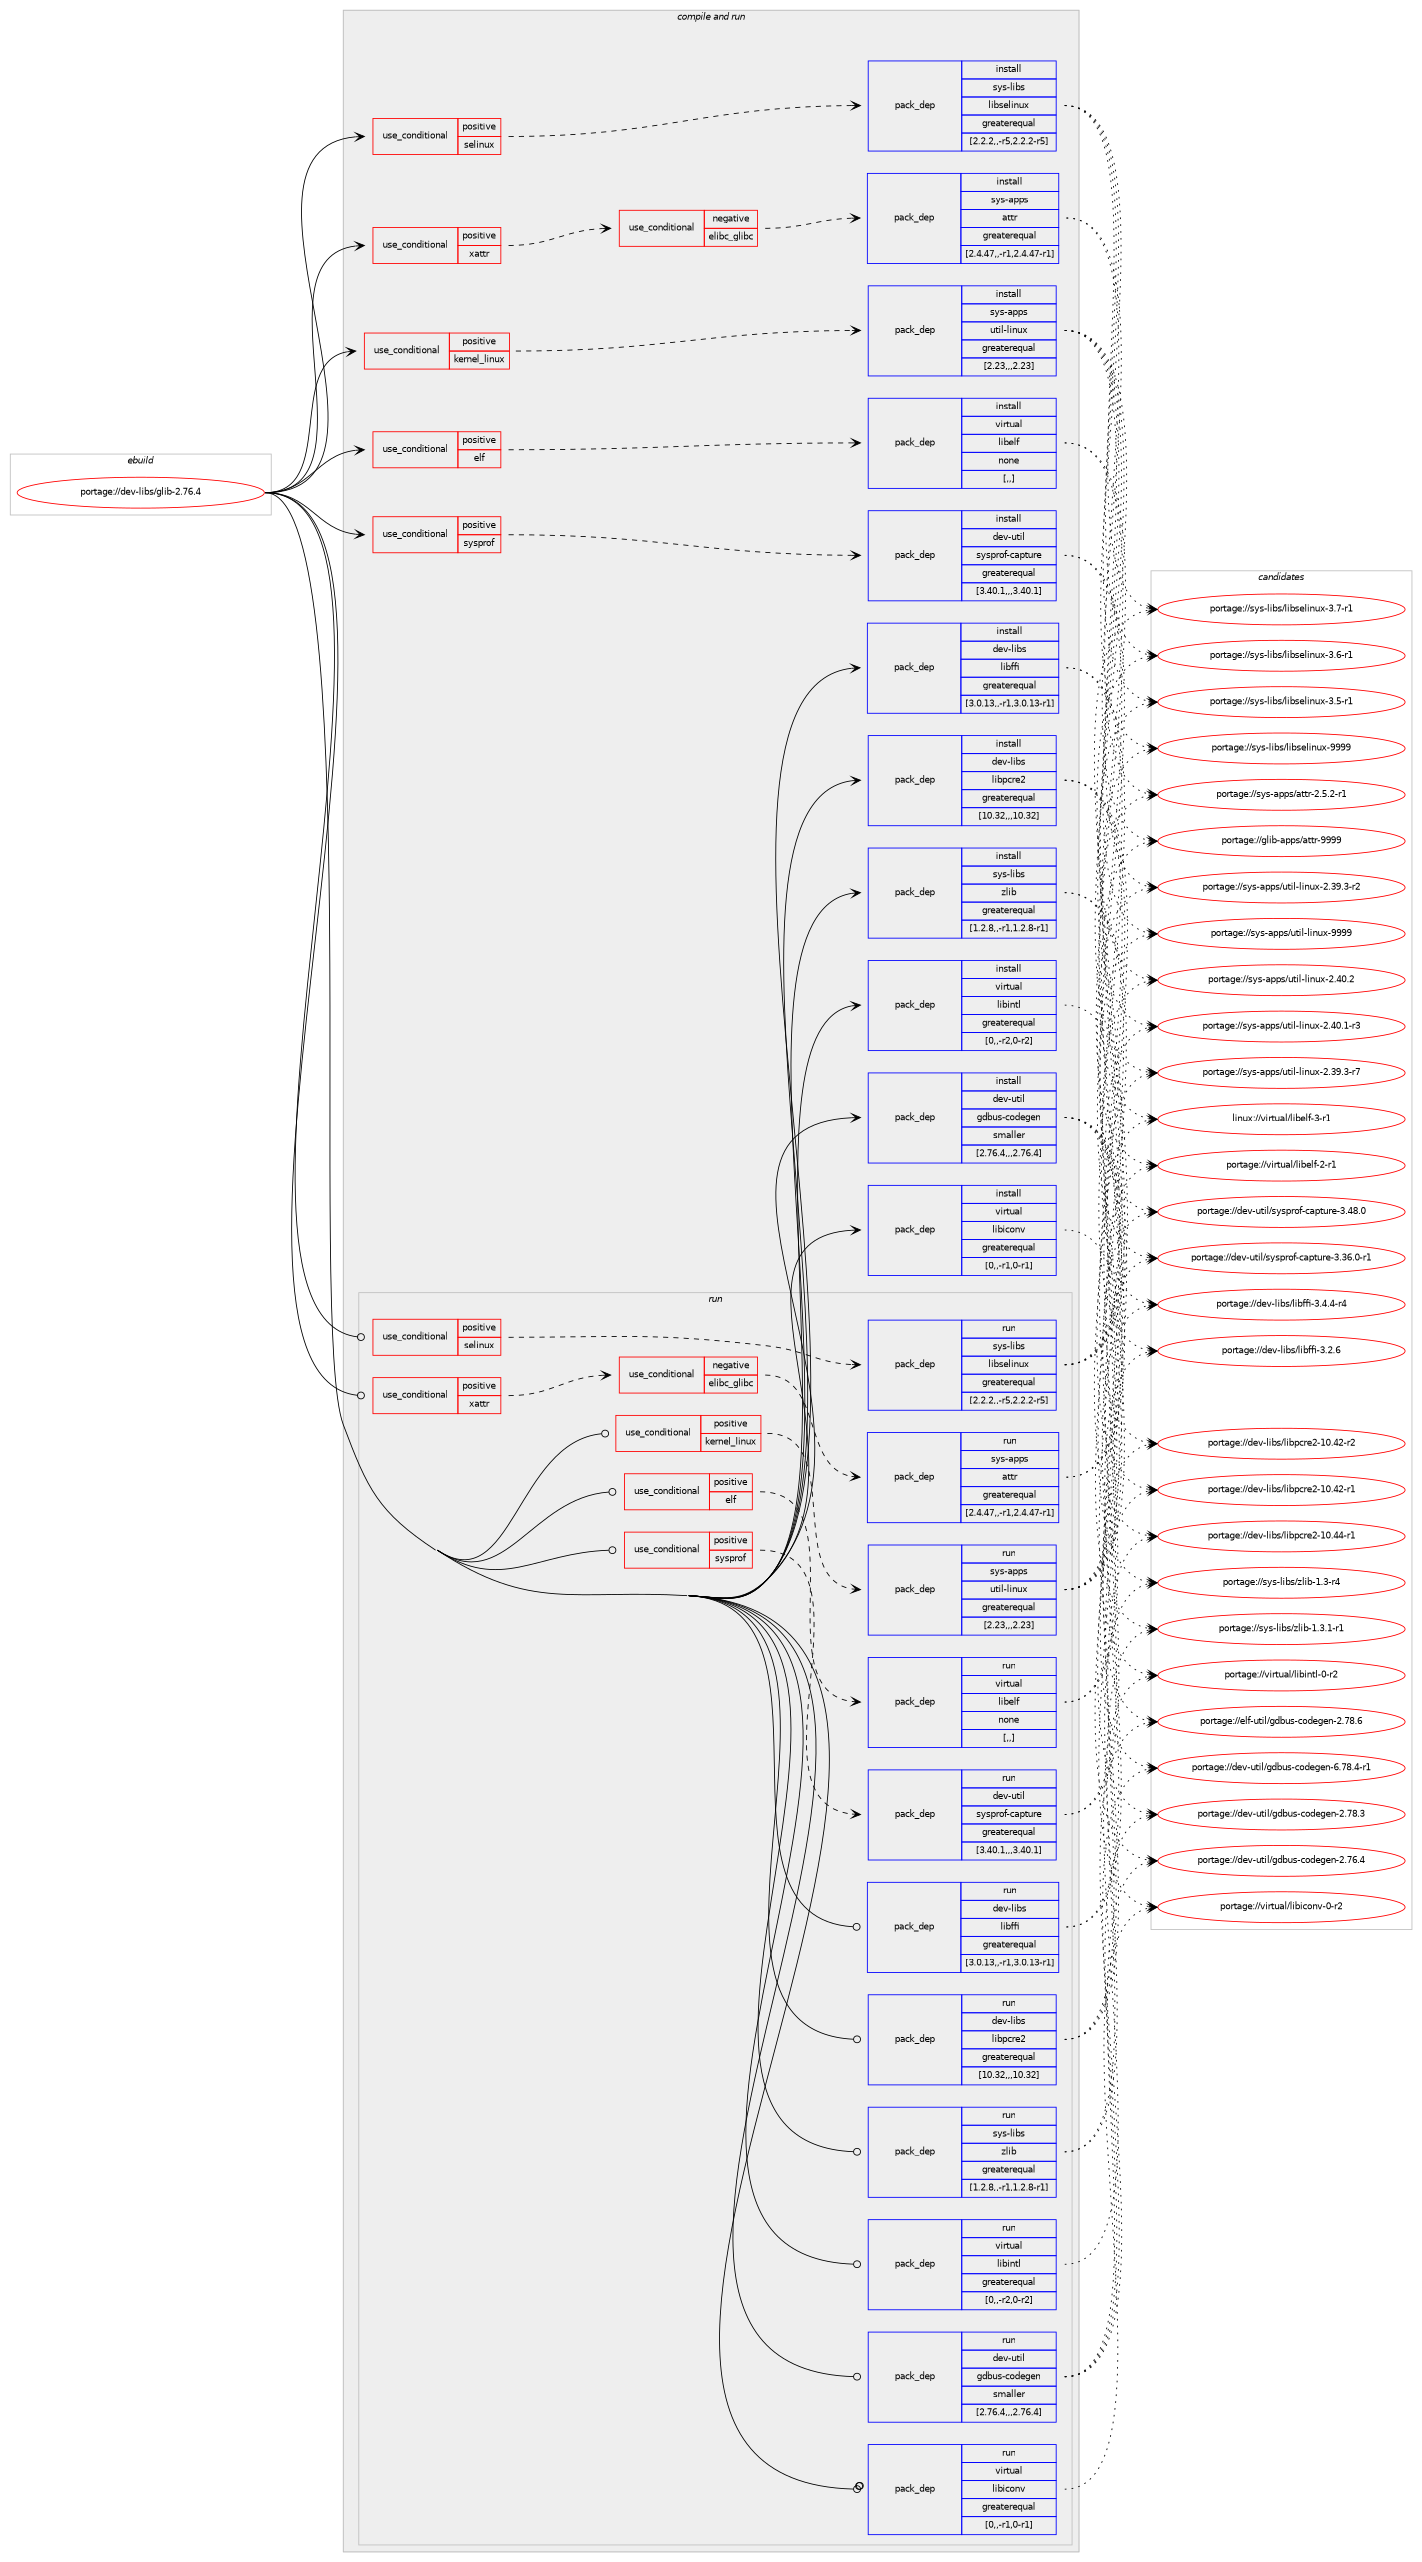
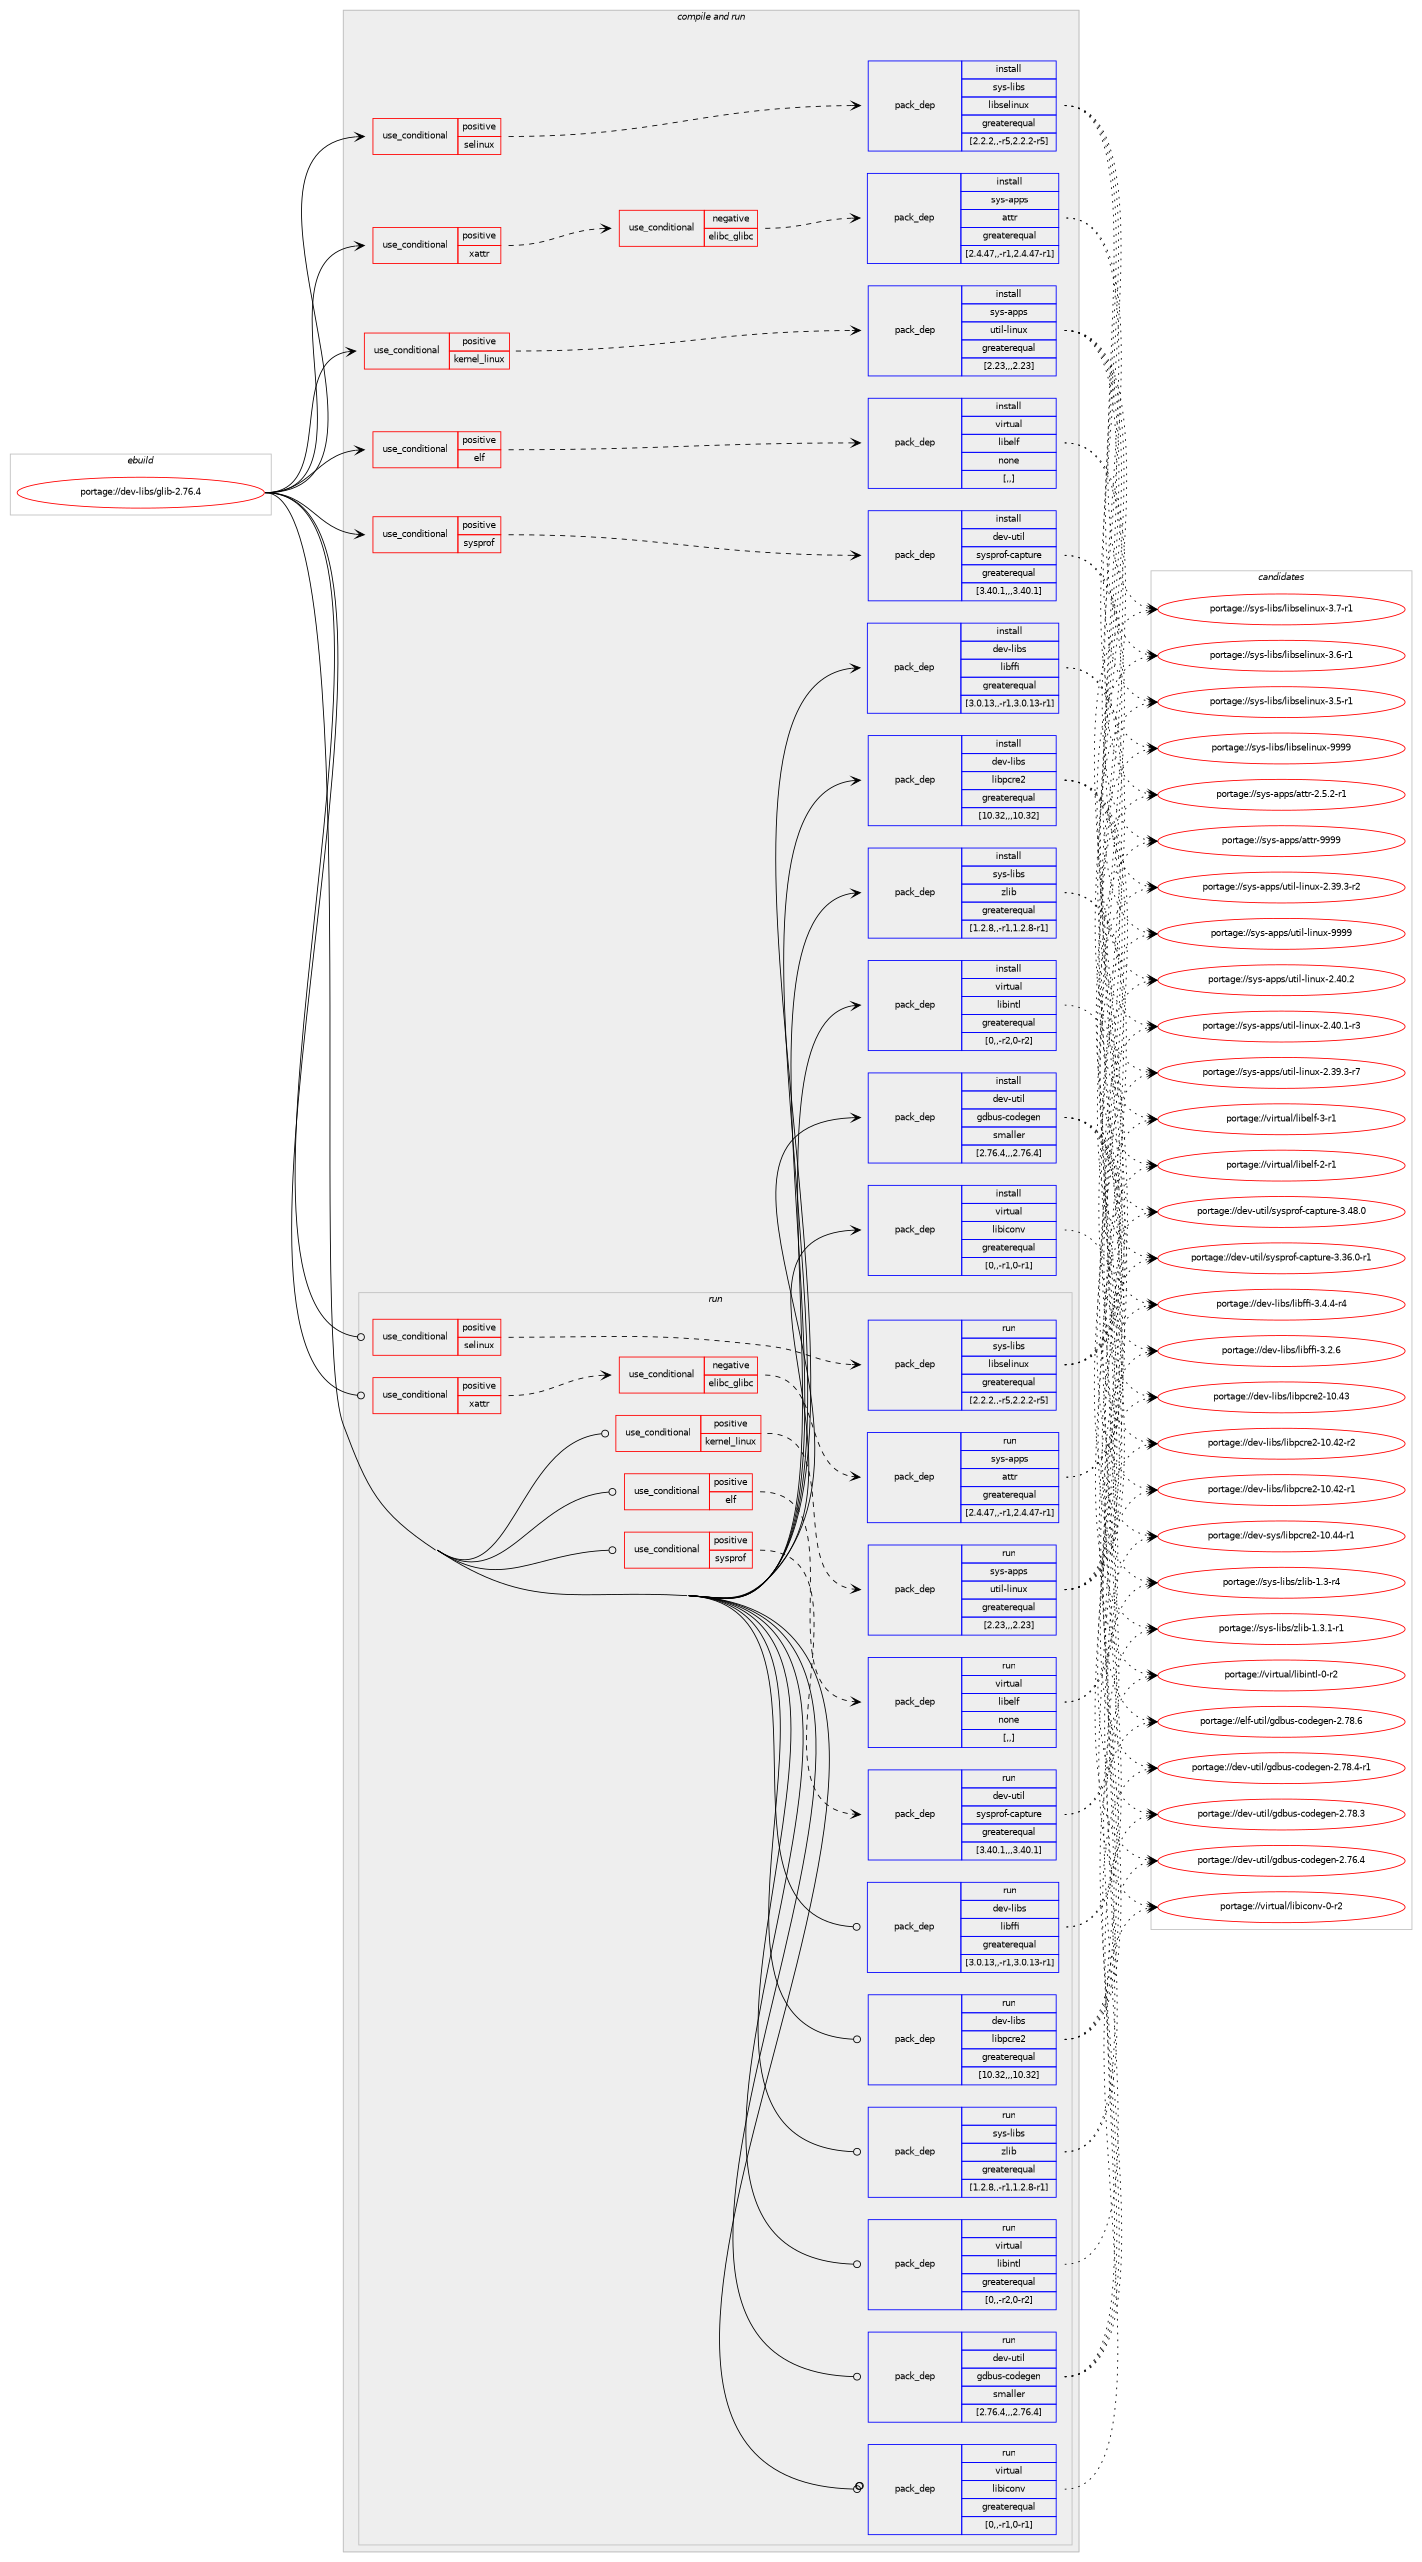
(1281, 841) -> (1281, 841)
(1281, 1119) -> (1281, 1119)
none -> (1281, 1397)
(1281, 1536) -> (1281, 1536)
(1281, 1768) -> (1281, 1768)
